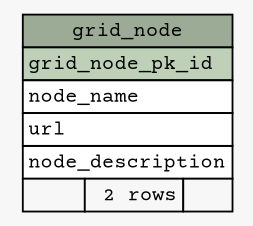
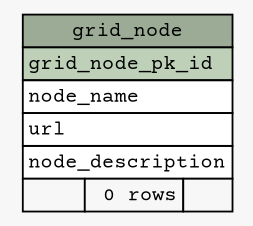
(140, 194) -> (140, 194)
